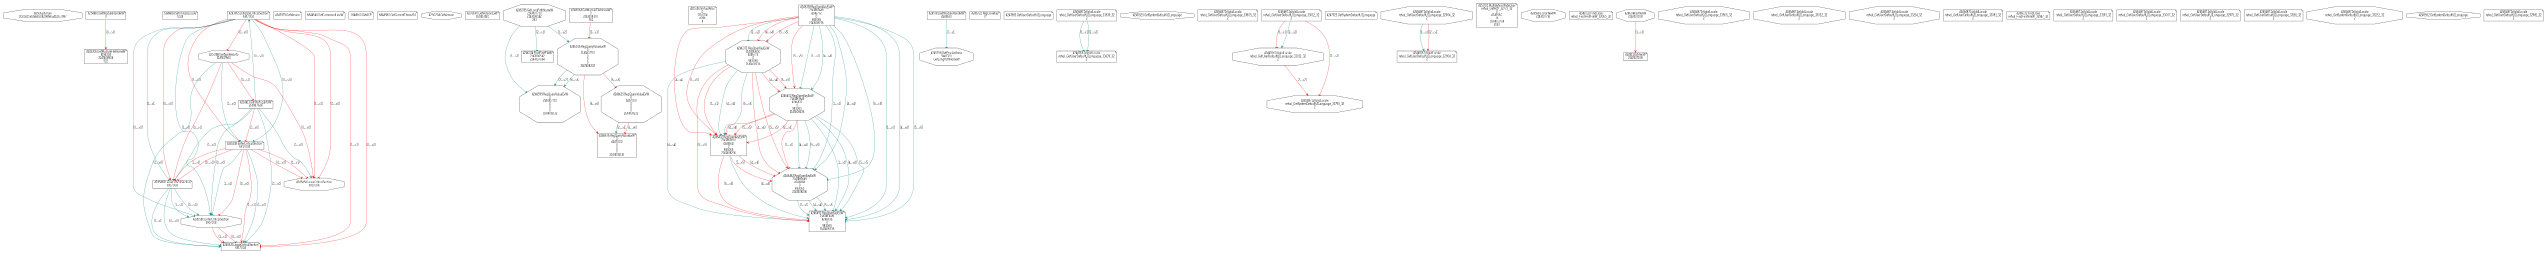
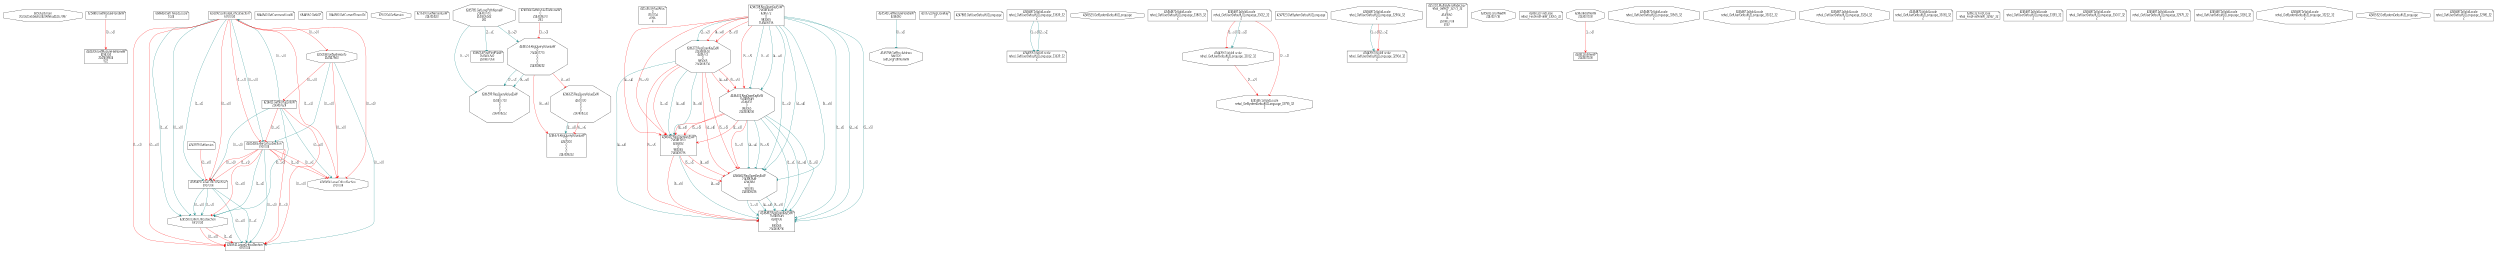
(985, 15) -> (935, 15)
(196, 120) -> (202, 165)
(272, 177) -> (303, 166)
